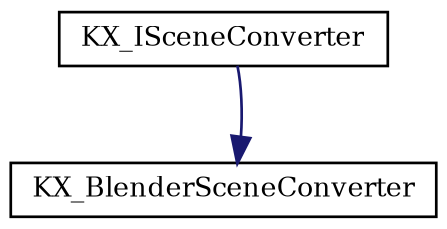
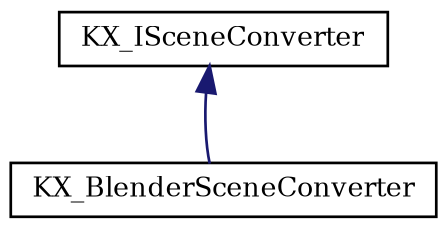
(241, 101) -> (206, 128)
